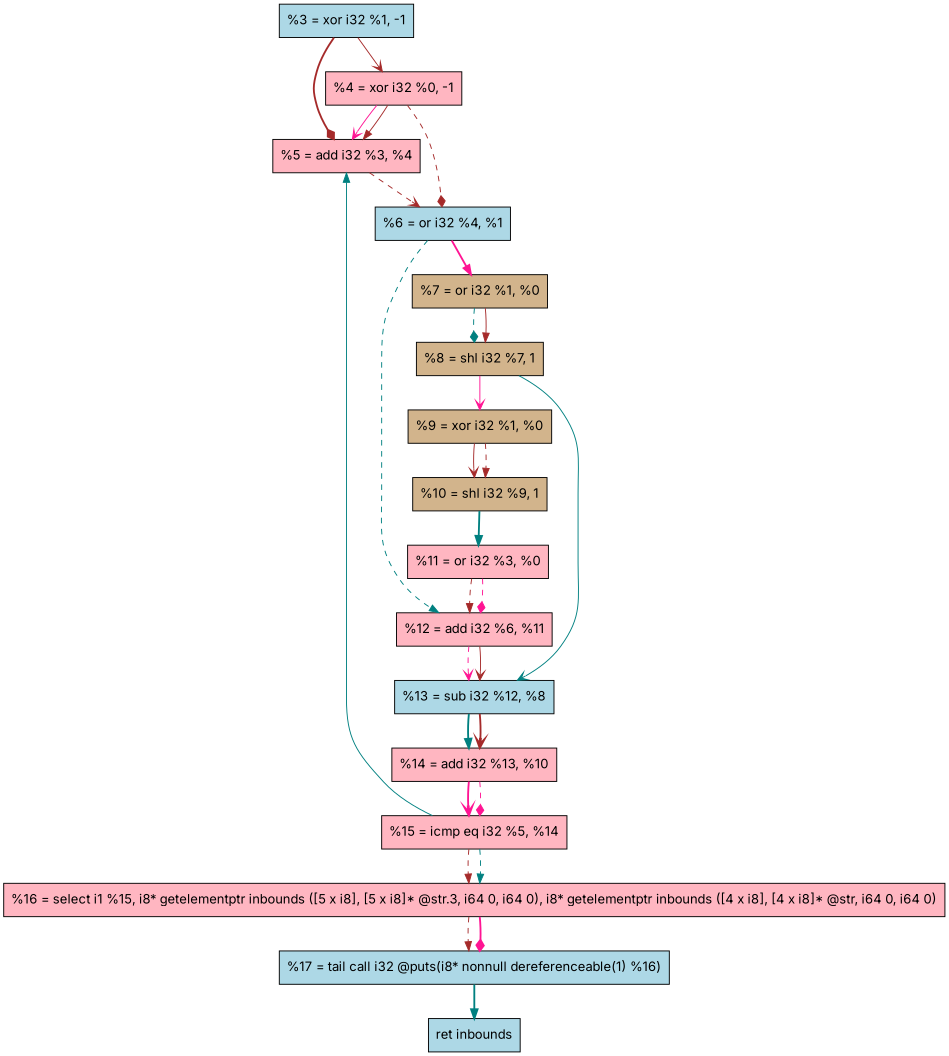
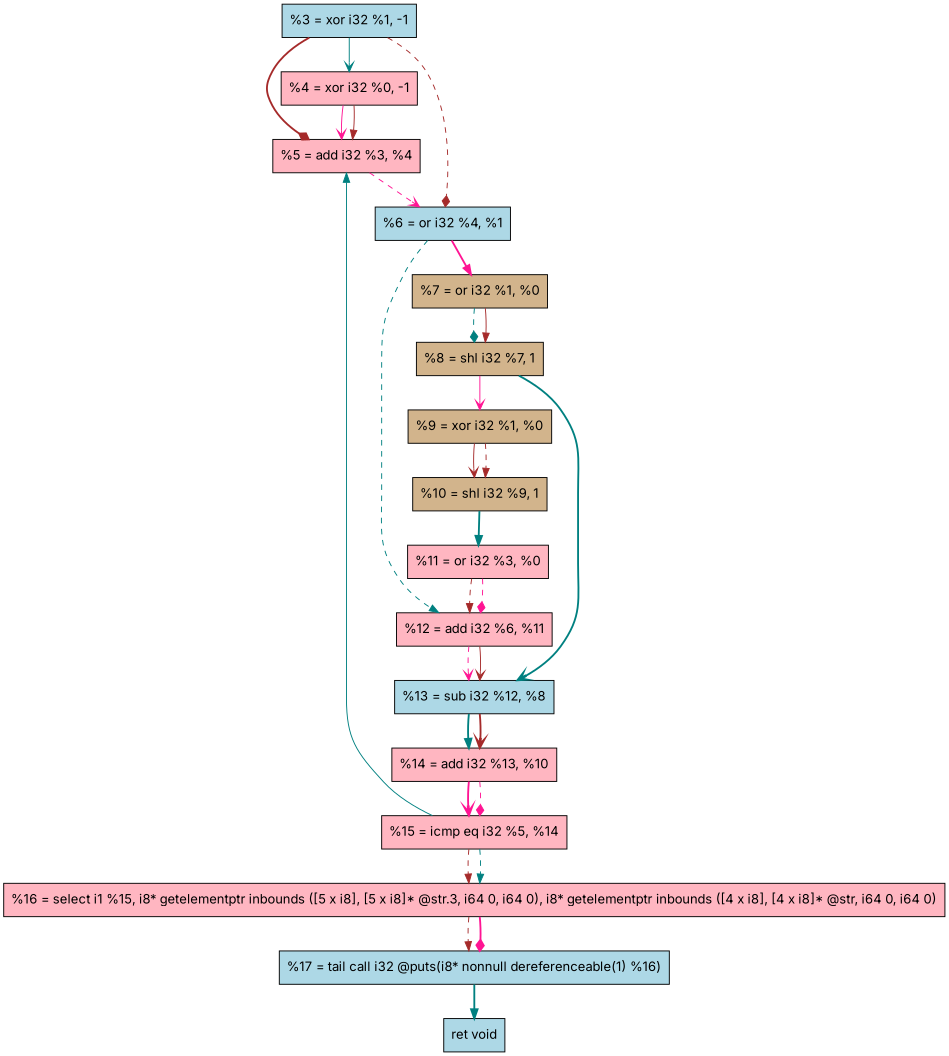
(367, 51) -> (349, 50)
(431, 148) -> (441, 106)
(391, 187) -> (391, 187)
(578, 524) -> (578, 524)
(474, 1035) -> (474, 1035)
